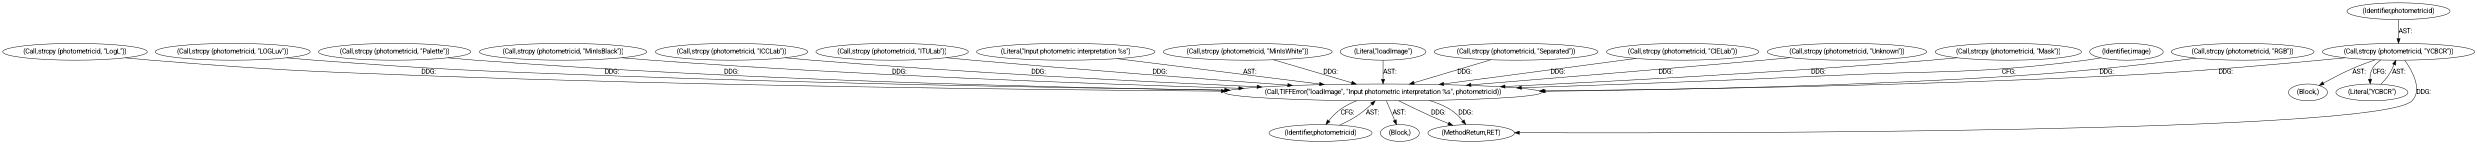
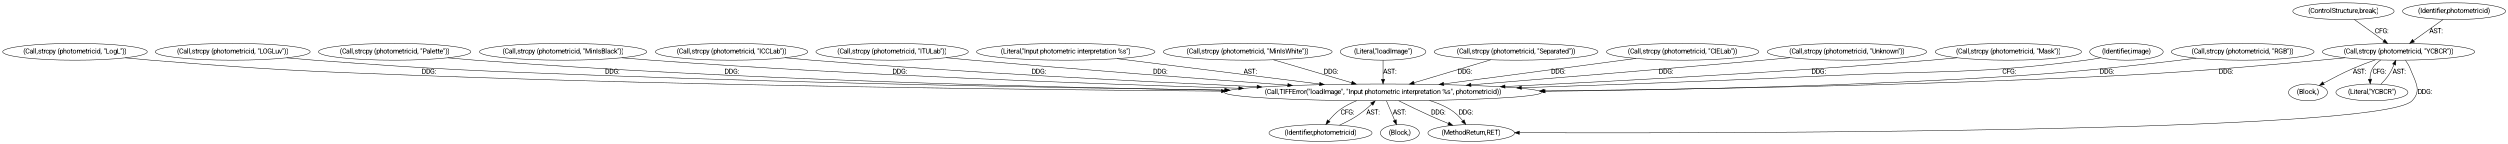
none -> (2343, 11)
